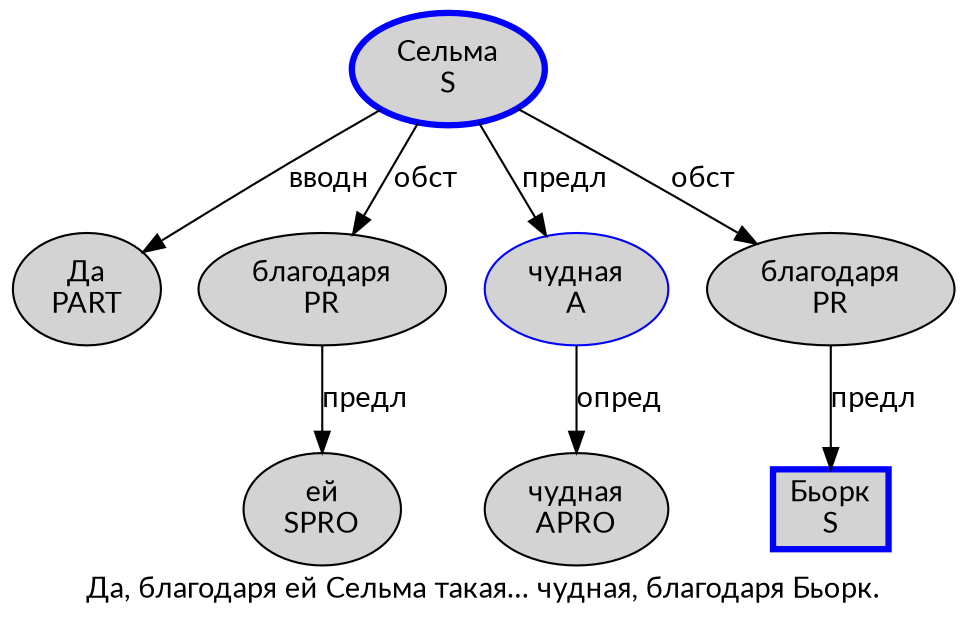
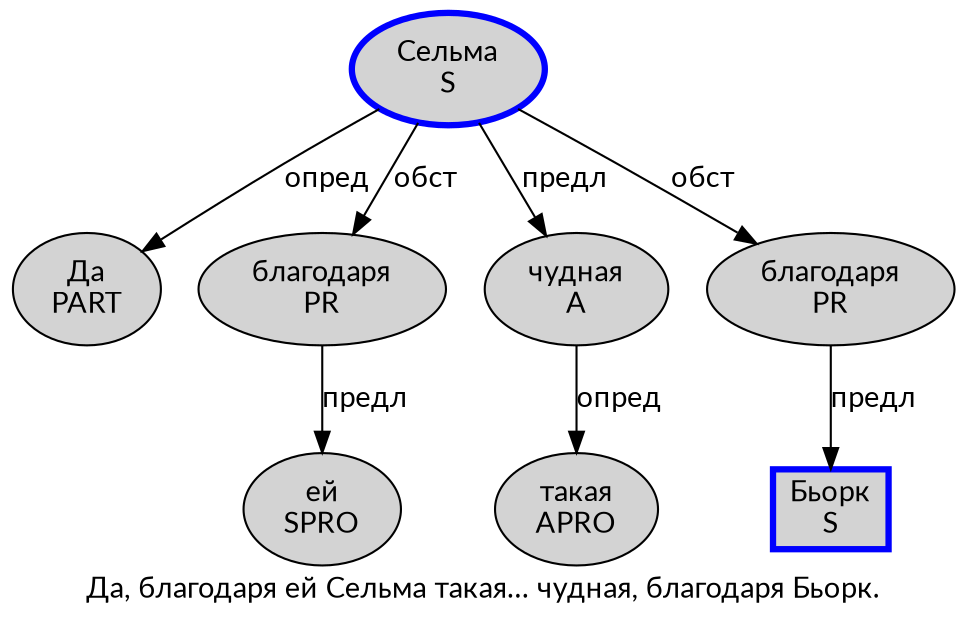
(330, 179) -> (328, 179)
(577, 289) -> (577, 289)
(577, 509) -> (577, 509)
